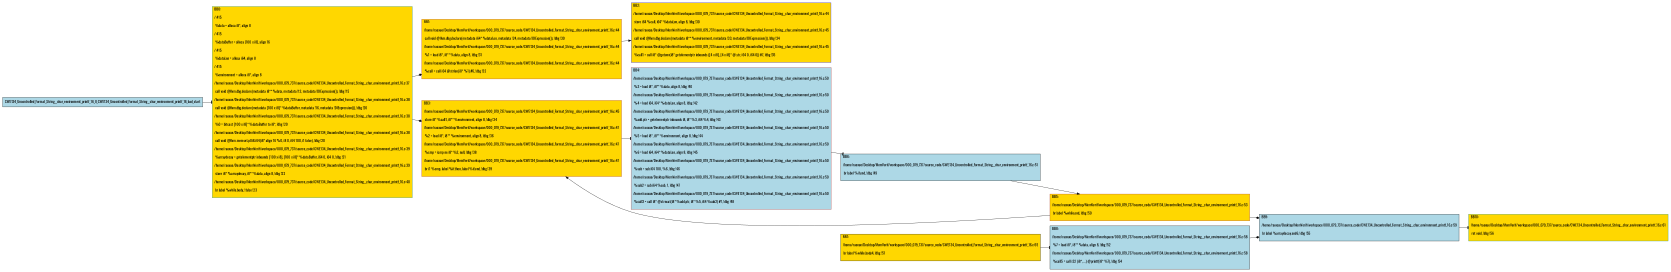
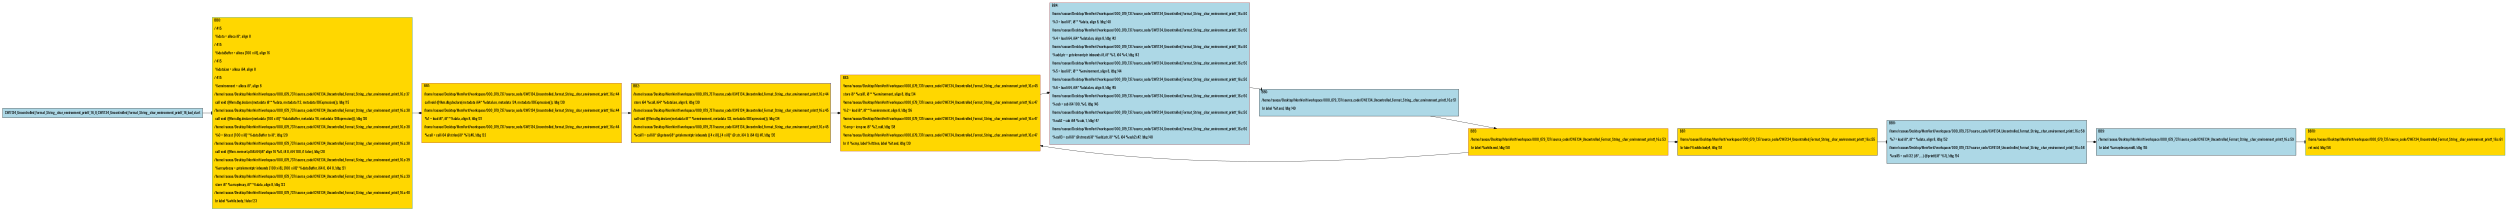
(415, 120) -> (834, 113)
(626, 138) -> (1043, 94)
(1253, 217) -> (1671, 142)
